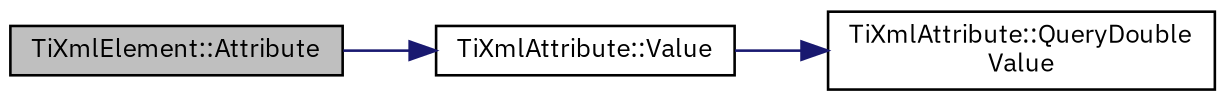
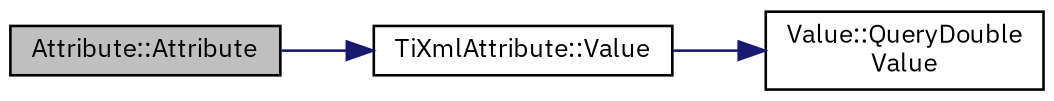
(177, 51) -> (145, 51)
(1021, 51) -> (905, 51)
